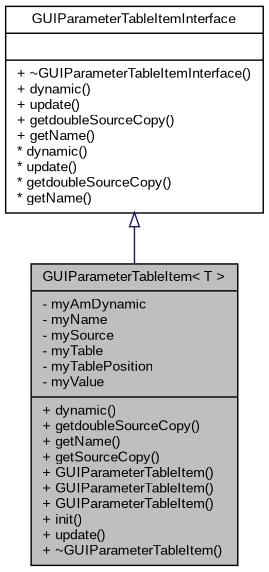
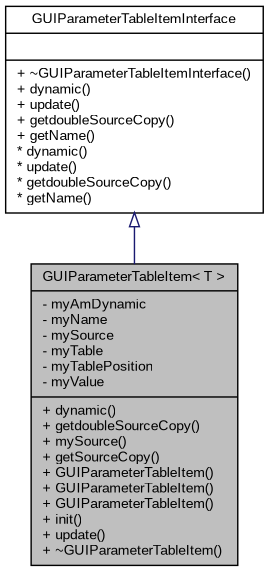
(81, 442) -> (85, 442)
